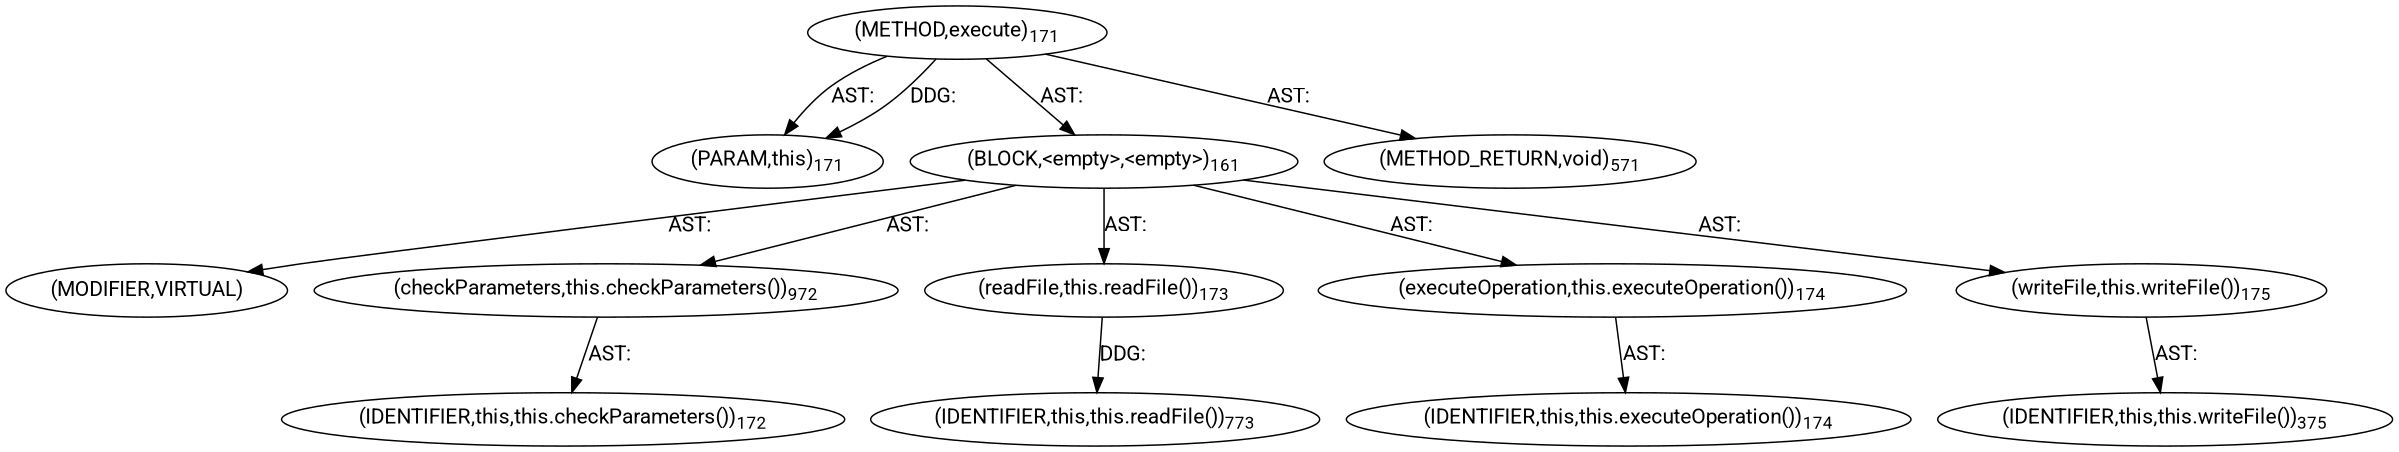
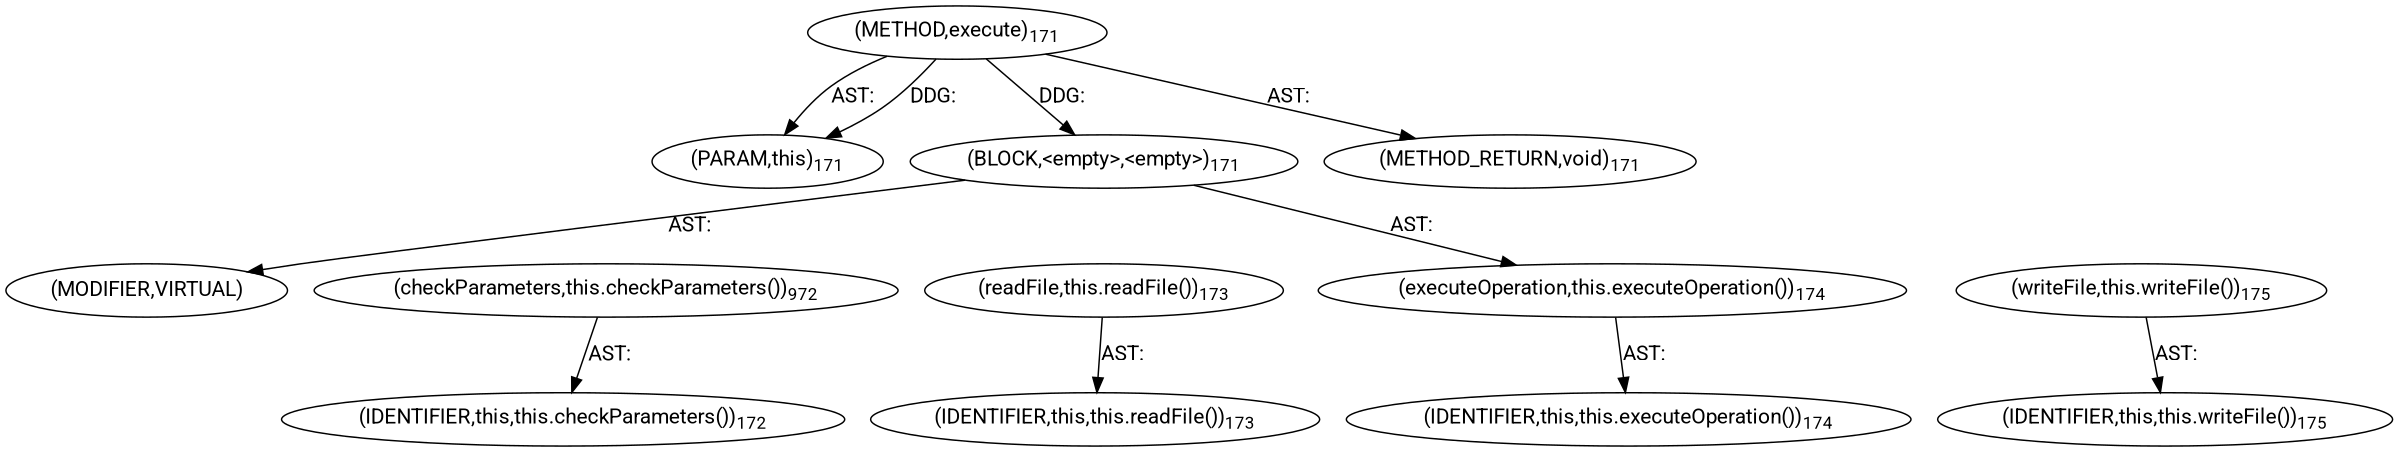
(1066, 97) -> (1066, 97)
(1226, 159) -> (1226, 159)
(1626, 159) -> (1626, 159)
(1104, 219) -> none
(865, 223) -> none
(1617, 225) -> none
(1126, 355) -> (1126, 355)
(1240, 417) -> (1240, 417)
(2313, 417) -> (2313, 417)
